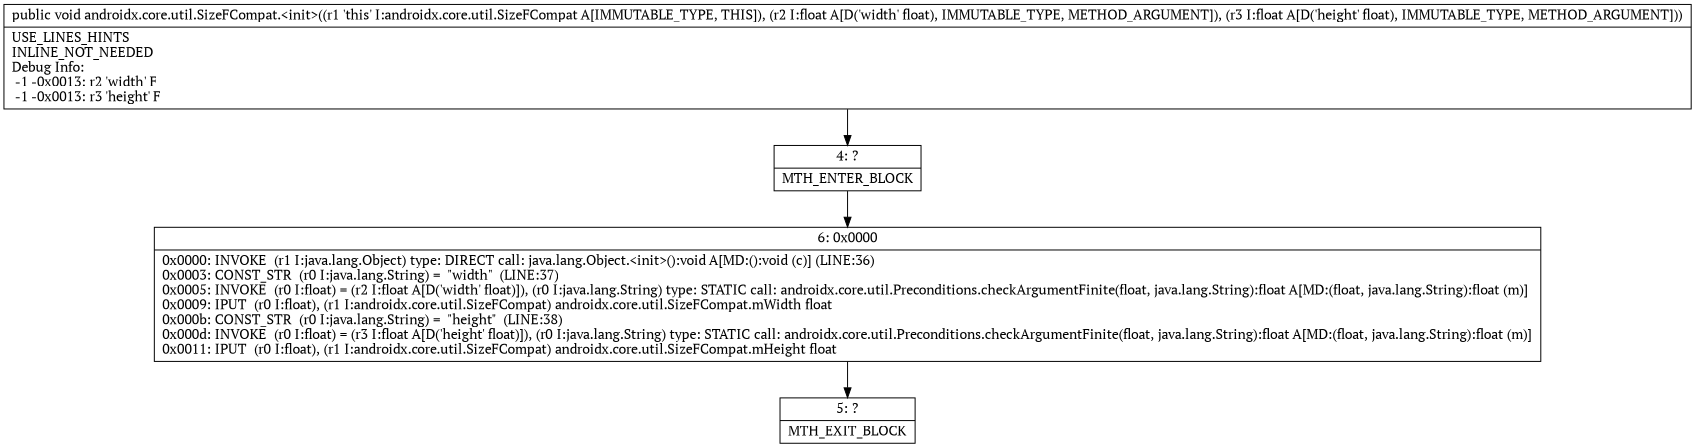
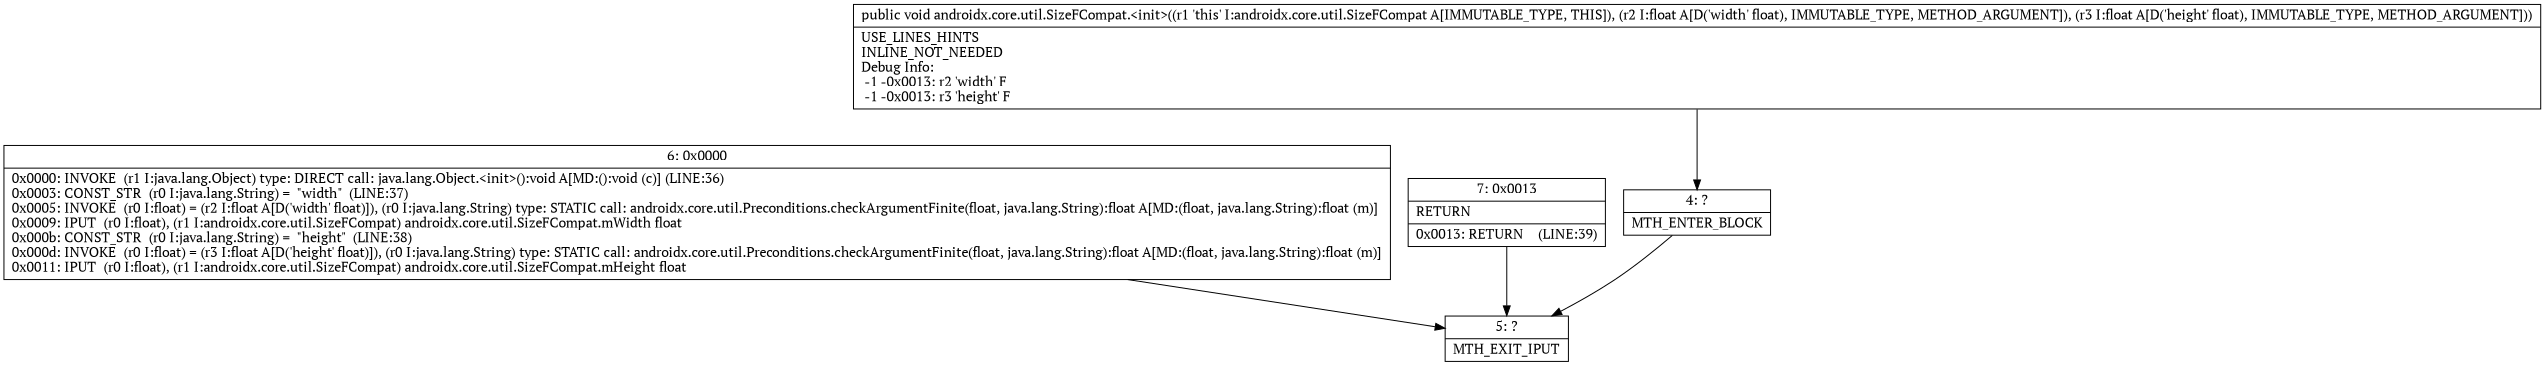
(848, 204) -> (1619, 277)
none -> (1507, 213)
(848, 431) -> (1507, 350)
